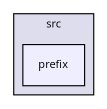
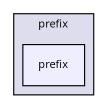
(54, 25) -> (54, 25)
